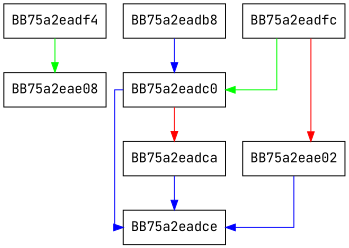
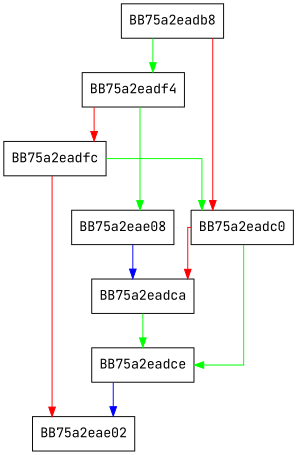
none -> (153, 51)
(174, 51) -> (213, 119)
none -> (94, 119)
(115, 155) -> (244, 325)
(174, 188) -> (143, 326)
(290, 227) -> (113, 395)
none -> (133, 257)
